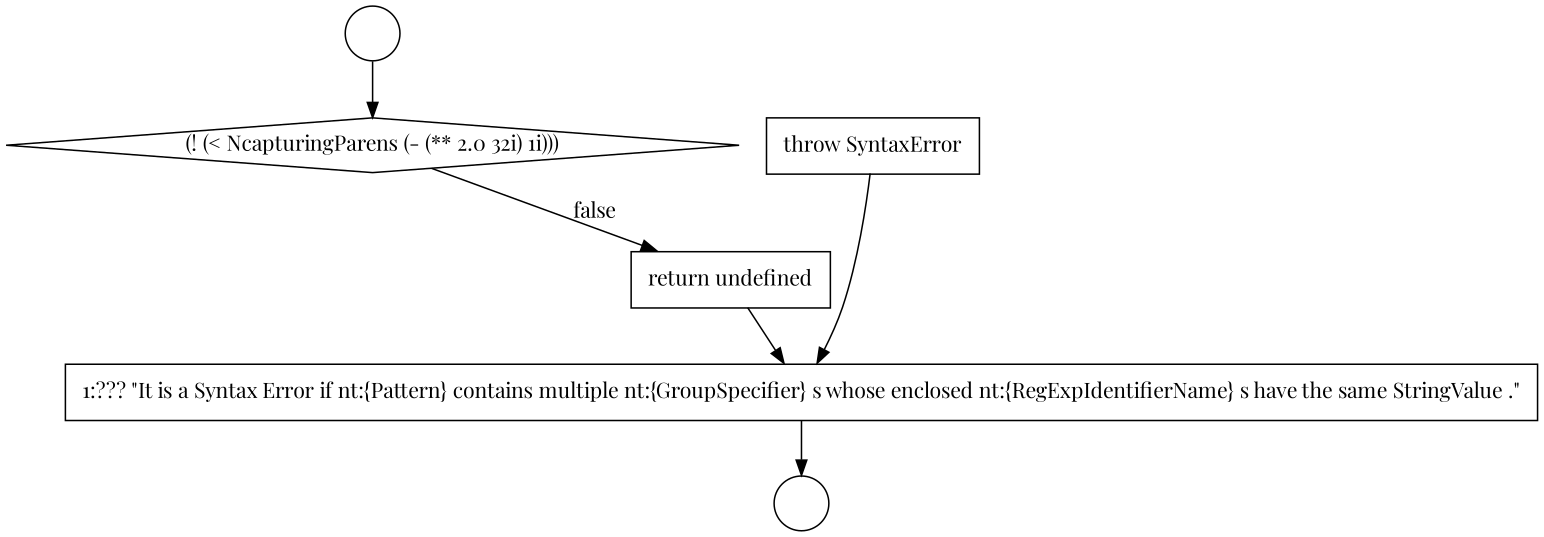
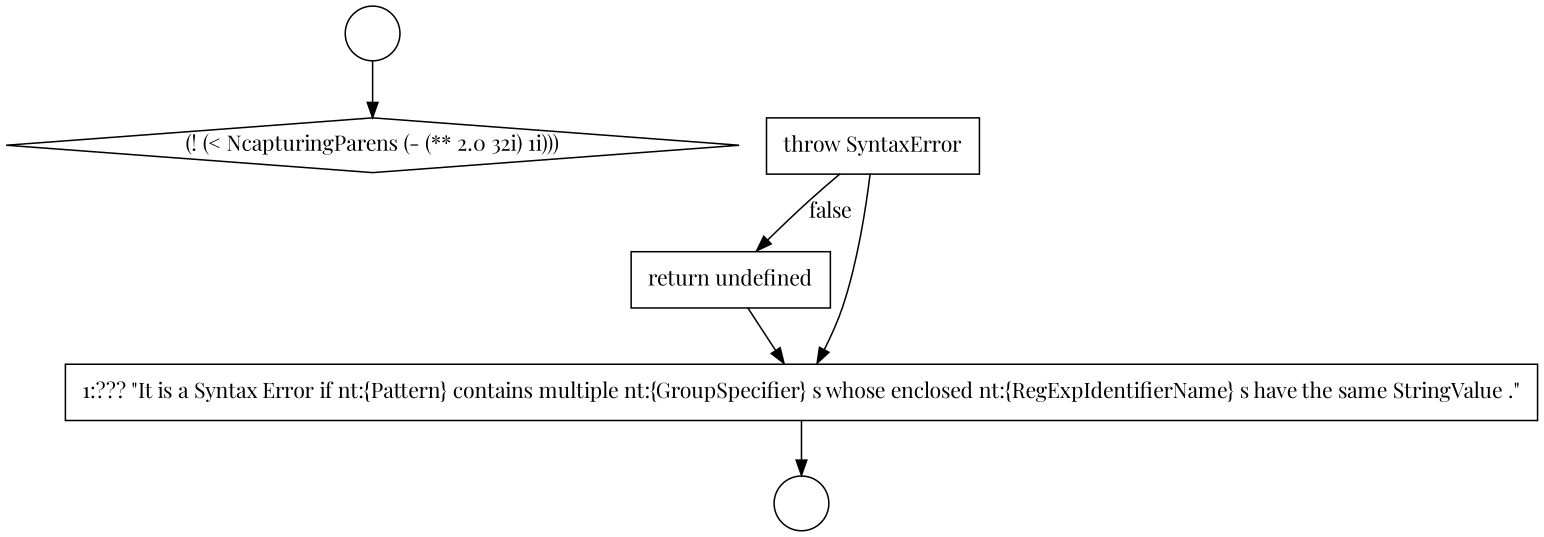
(537, 207) -> (803, 206)
